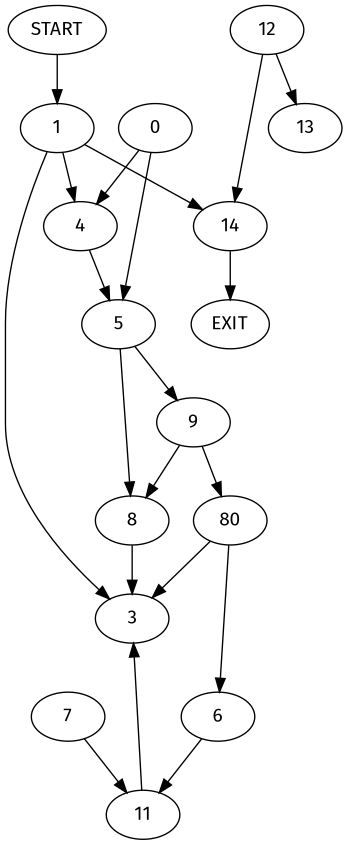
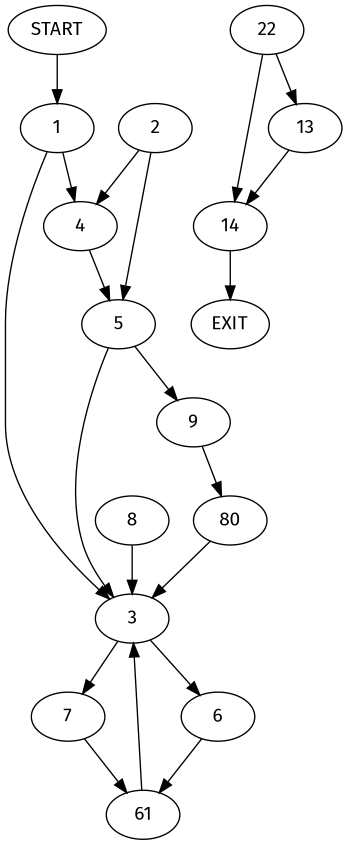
(267, 30) -> (267, 30)
(155, 128) -> (155, 128)
(137, 174) -> (272, 172)
(125, 415) -> (77, 468)
(167, 466) -> none
(225, 612) -> (170, 662)
none -> (104, 662)
(143, 815) -> (143, 815)
